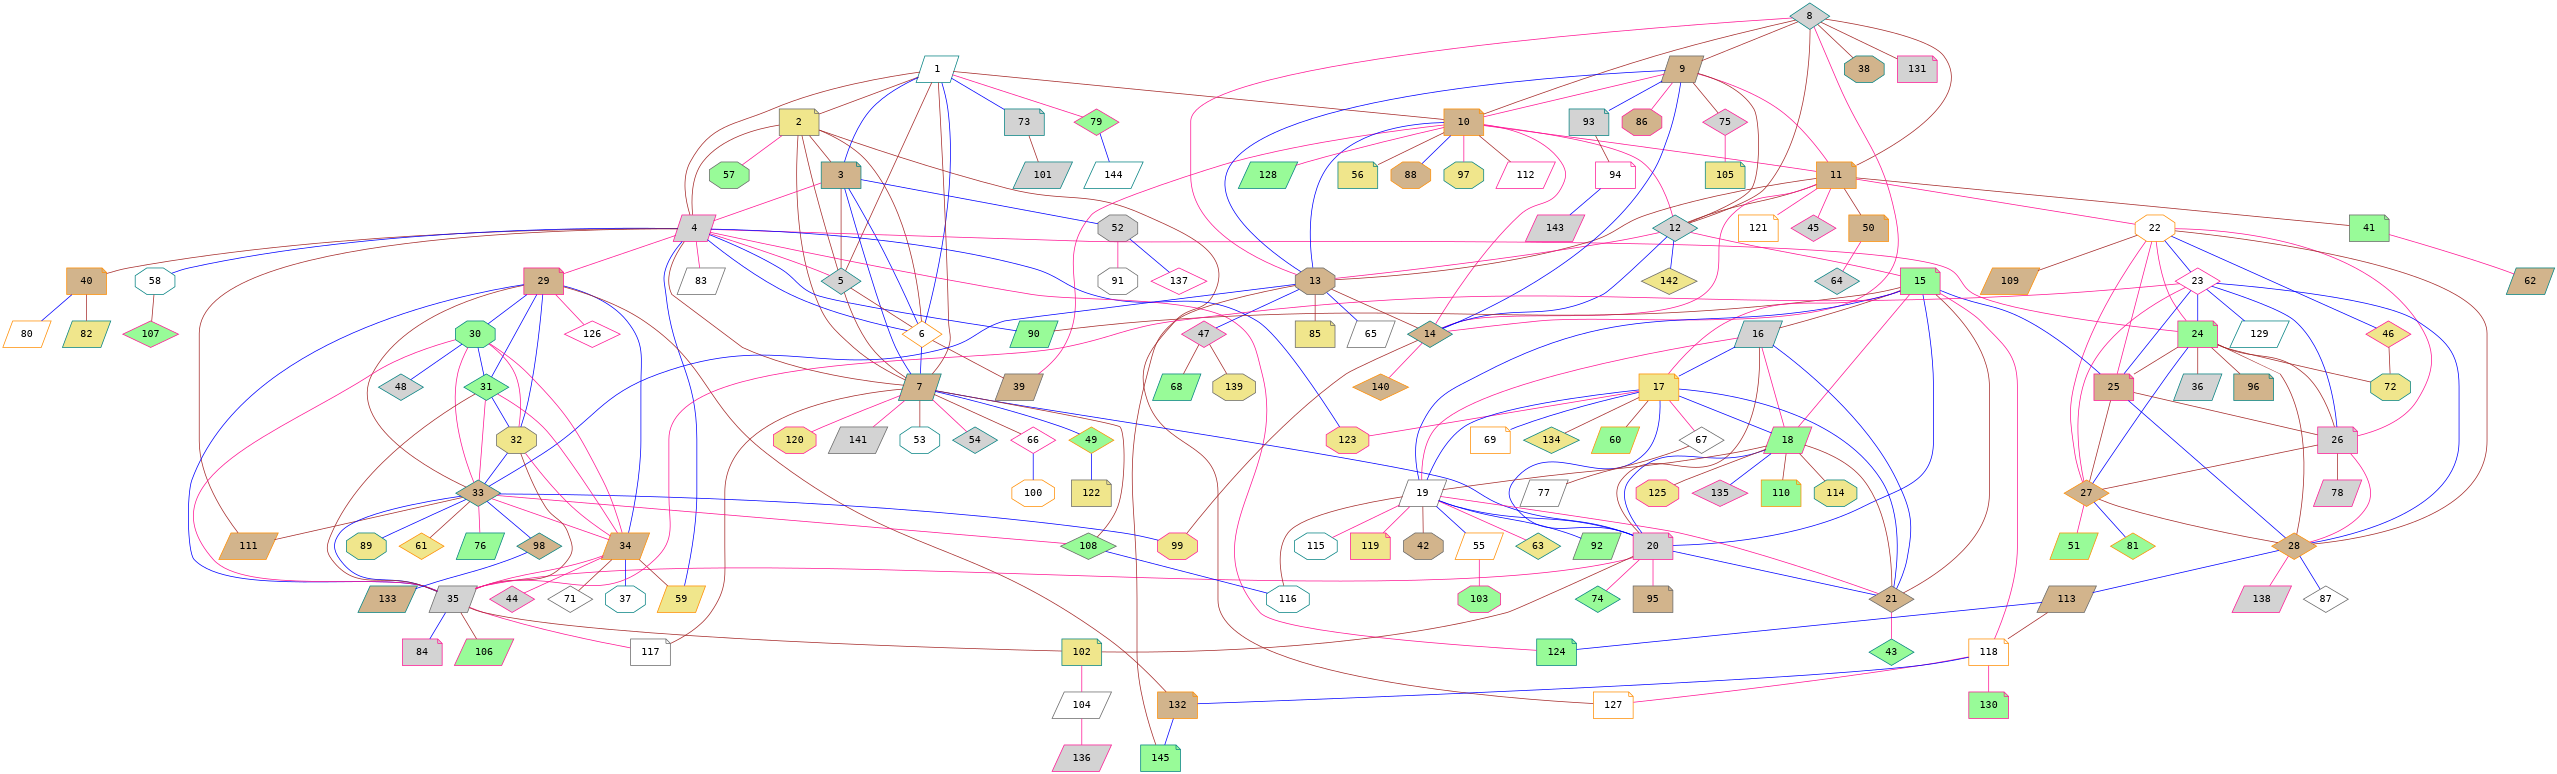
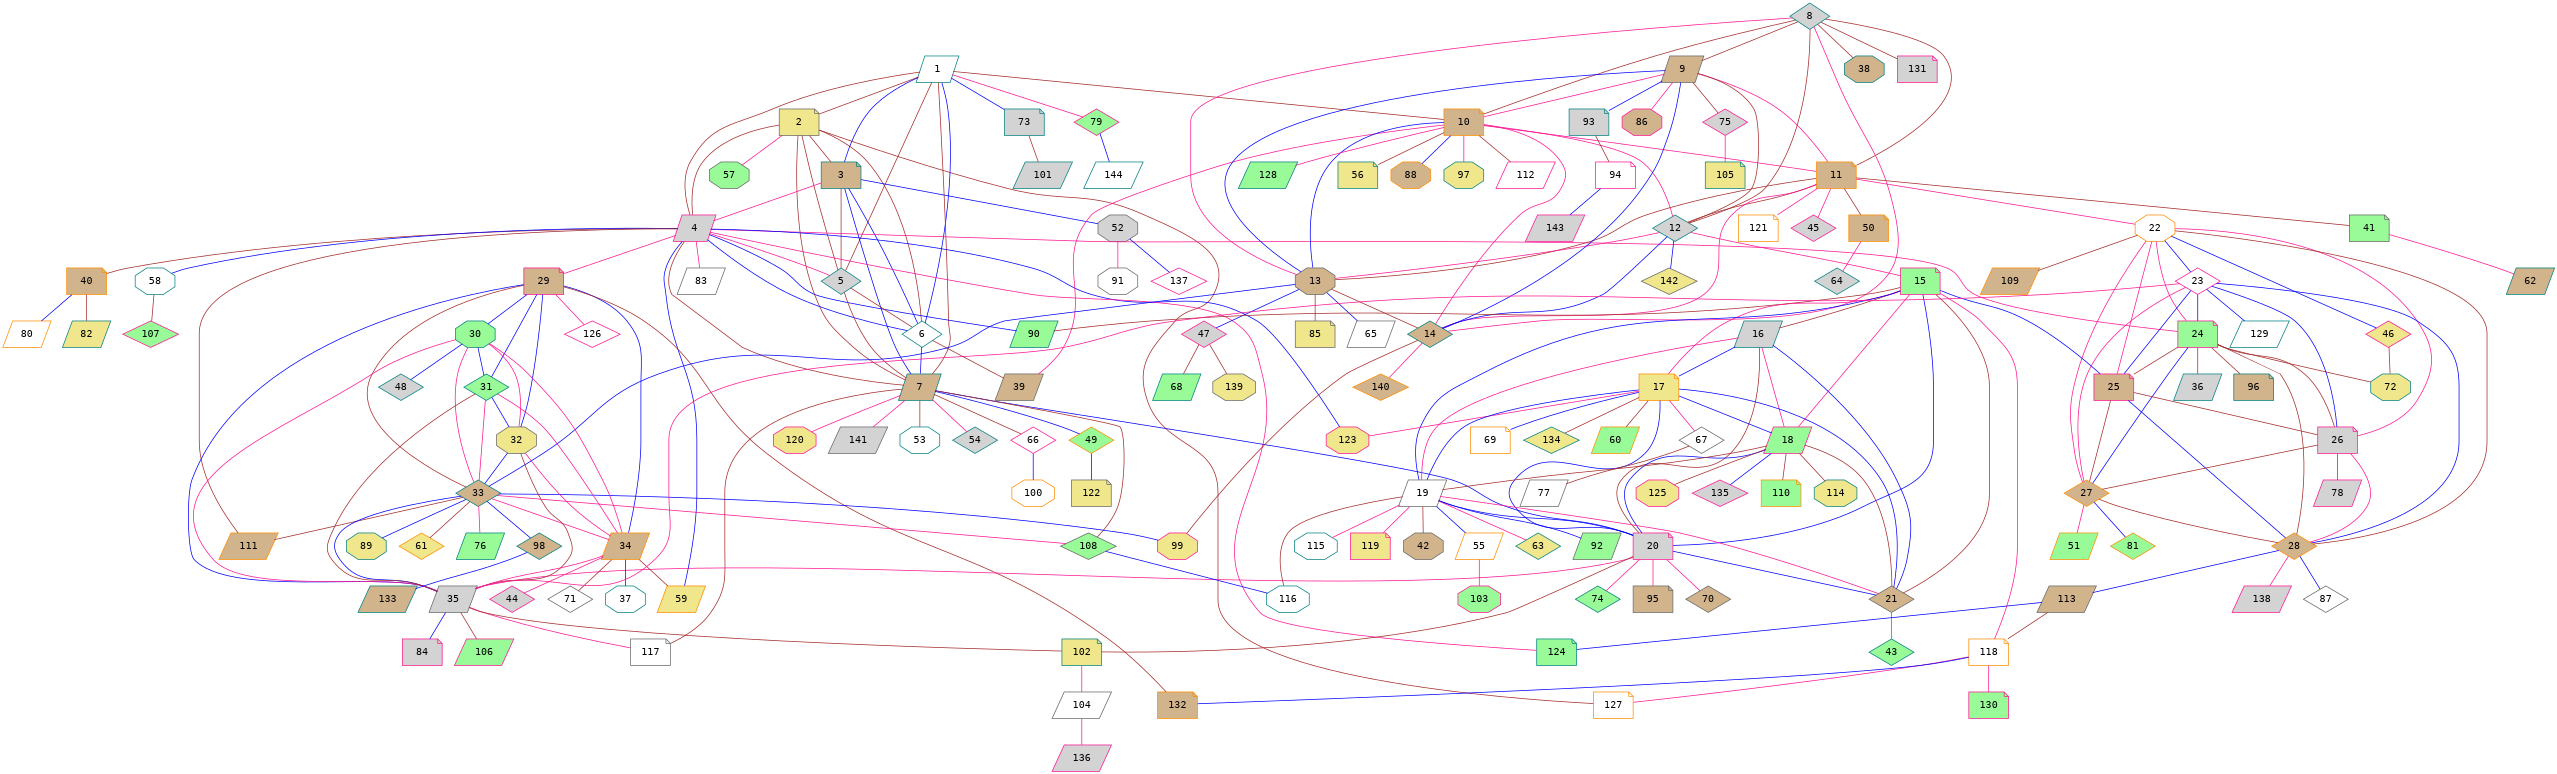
(922, 334) -> (922, 334)
none -> (1708, 599)
(1161, 758) -> none
